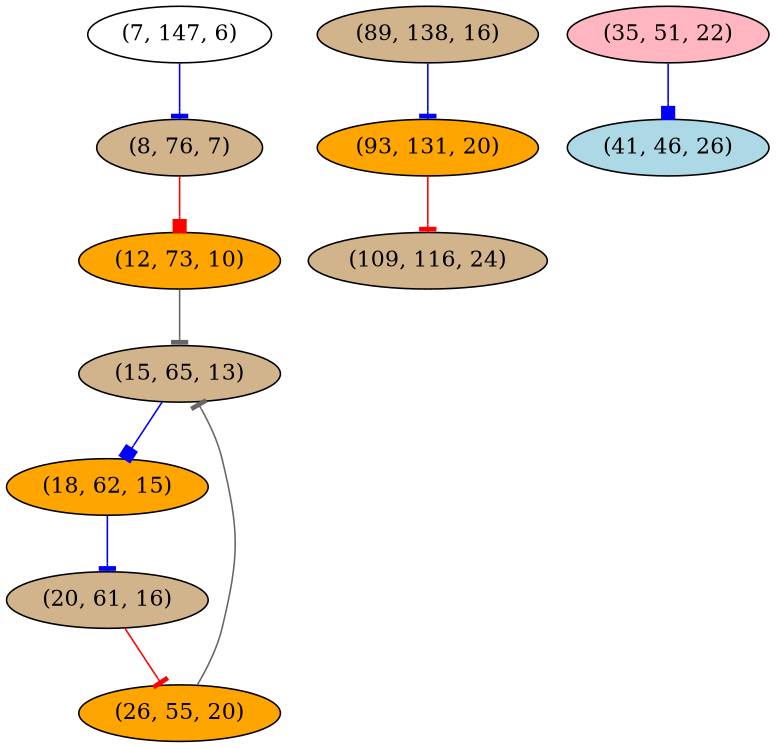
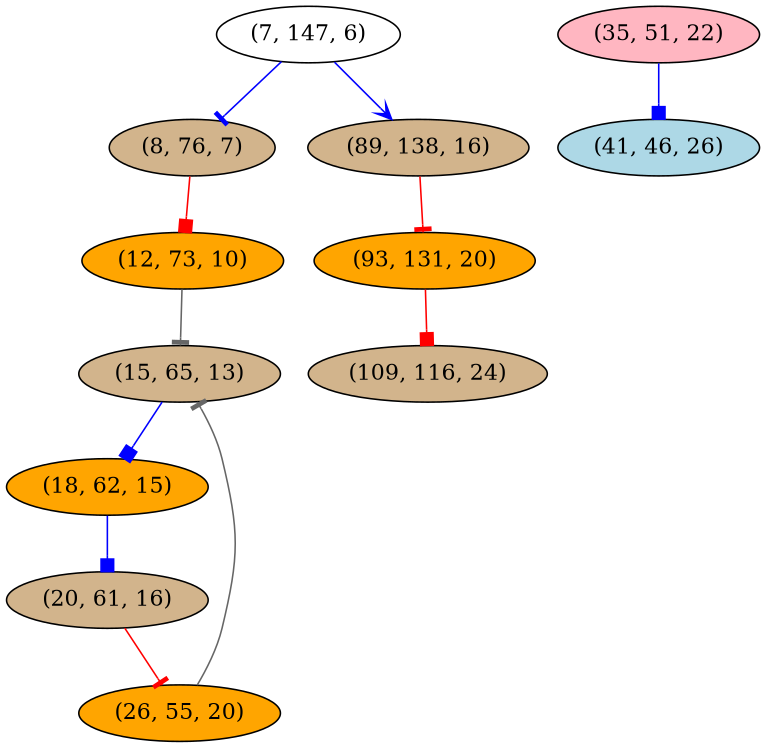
none -> (358, 85)
(428, 87) -> (421, 200)
(428, 200) -> (426, 310)
(107, 540) -> (107, 536)
